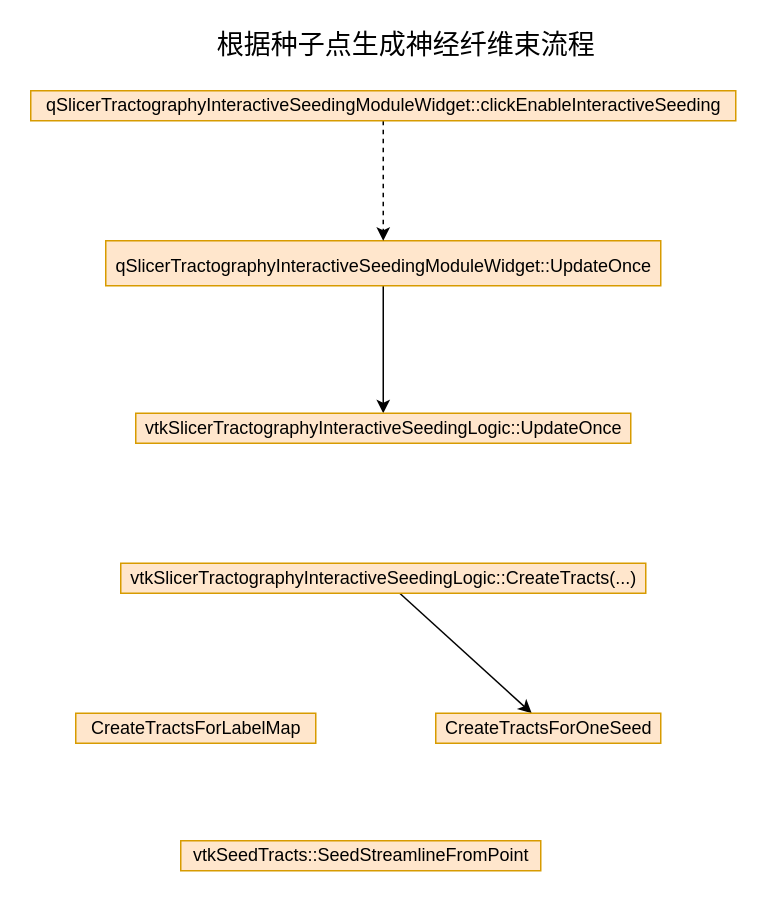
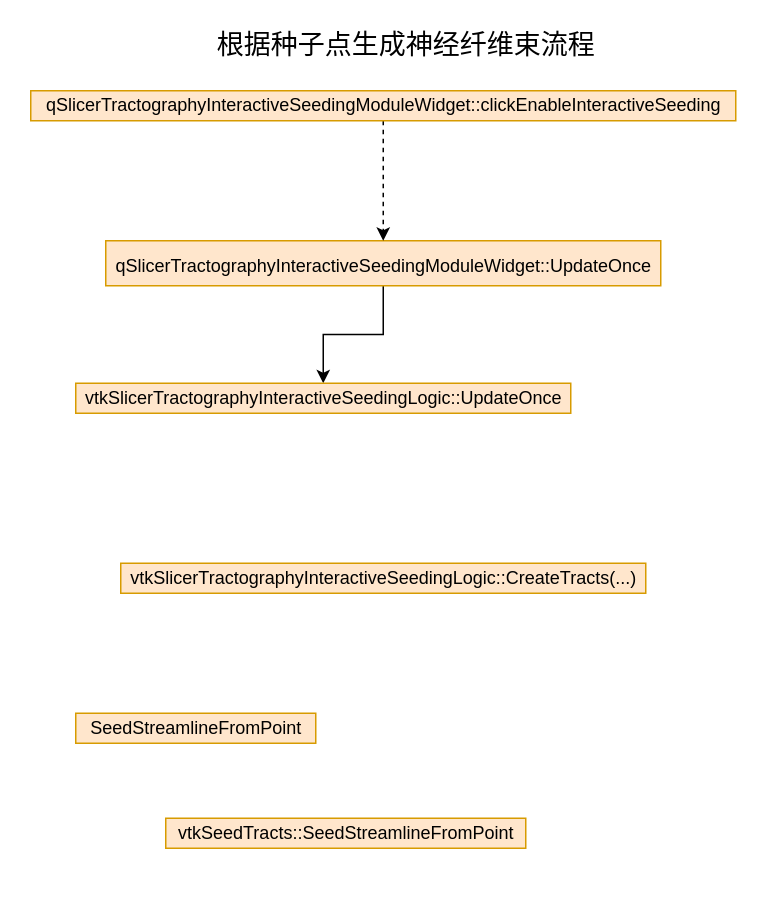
(383, 428) -> (323, 398)
(462, 650) -> none
(197, 728) -> (197, 728)
(548, 728) -> none
(361, 856) -> (346, 833)
